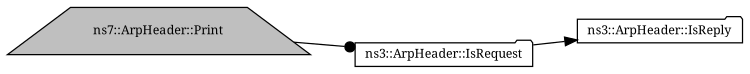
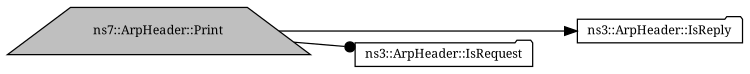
(549, 43) -> (422, 31)
